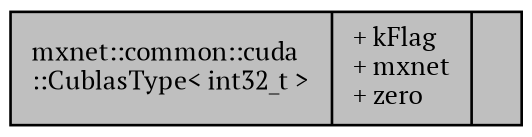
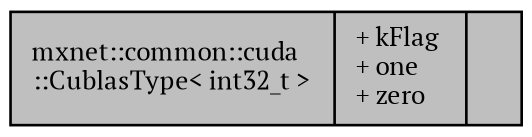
(402, 67) -> (389, 67)
